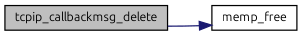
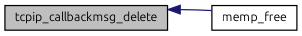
(184, 26) -> (196, 10)
